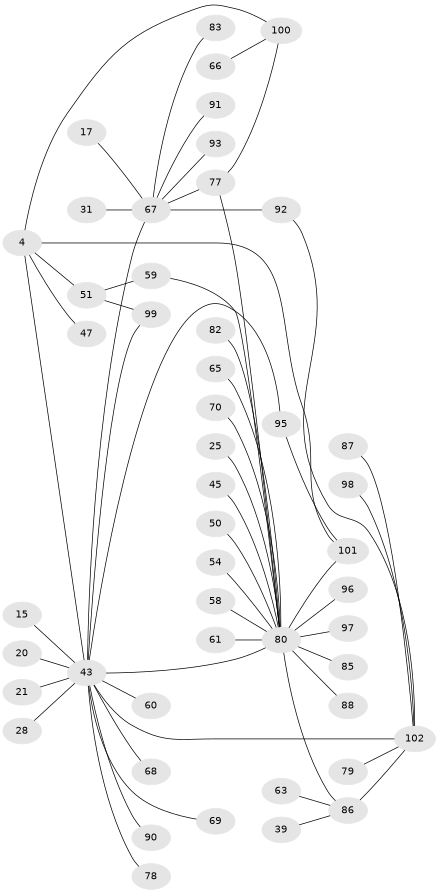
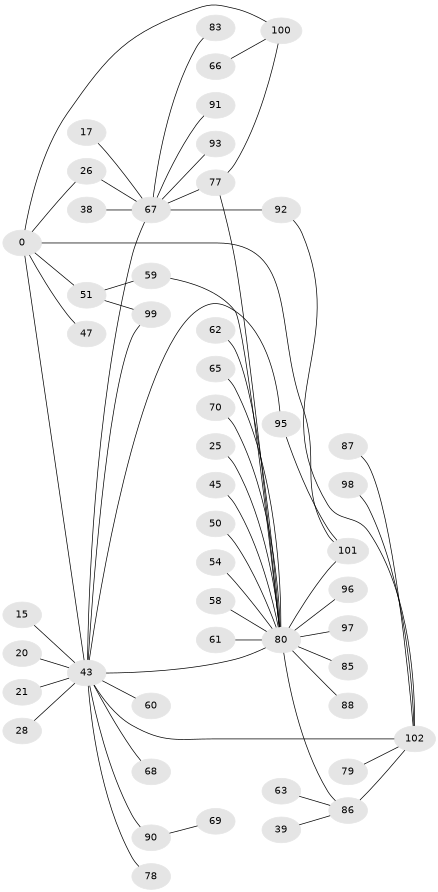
none -> (87, 171)
(87, 210) -> (87, 210)
(22, 243) -> (22, 243)
(216, 330) -> (216, 330)
(121, 778) -> (184, 830)
